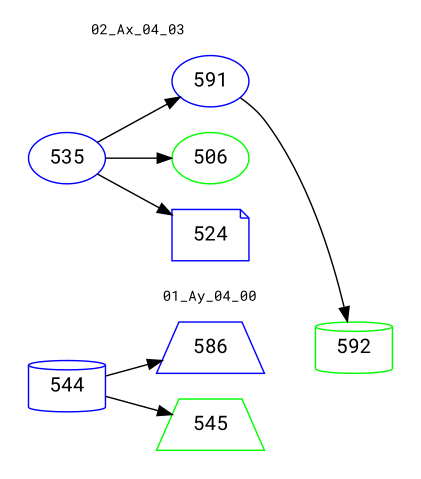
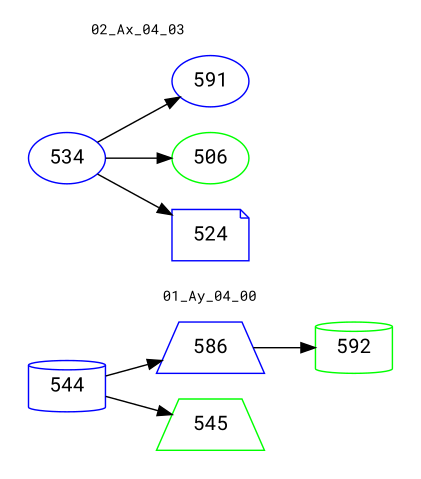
(67, 158) -> (67, 158)
(307, 194) -> (277, 348)
